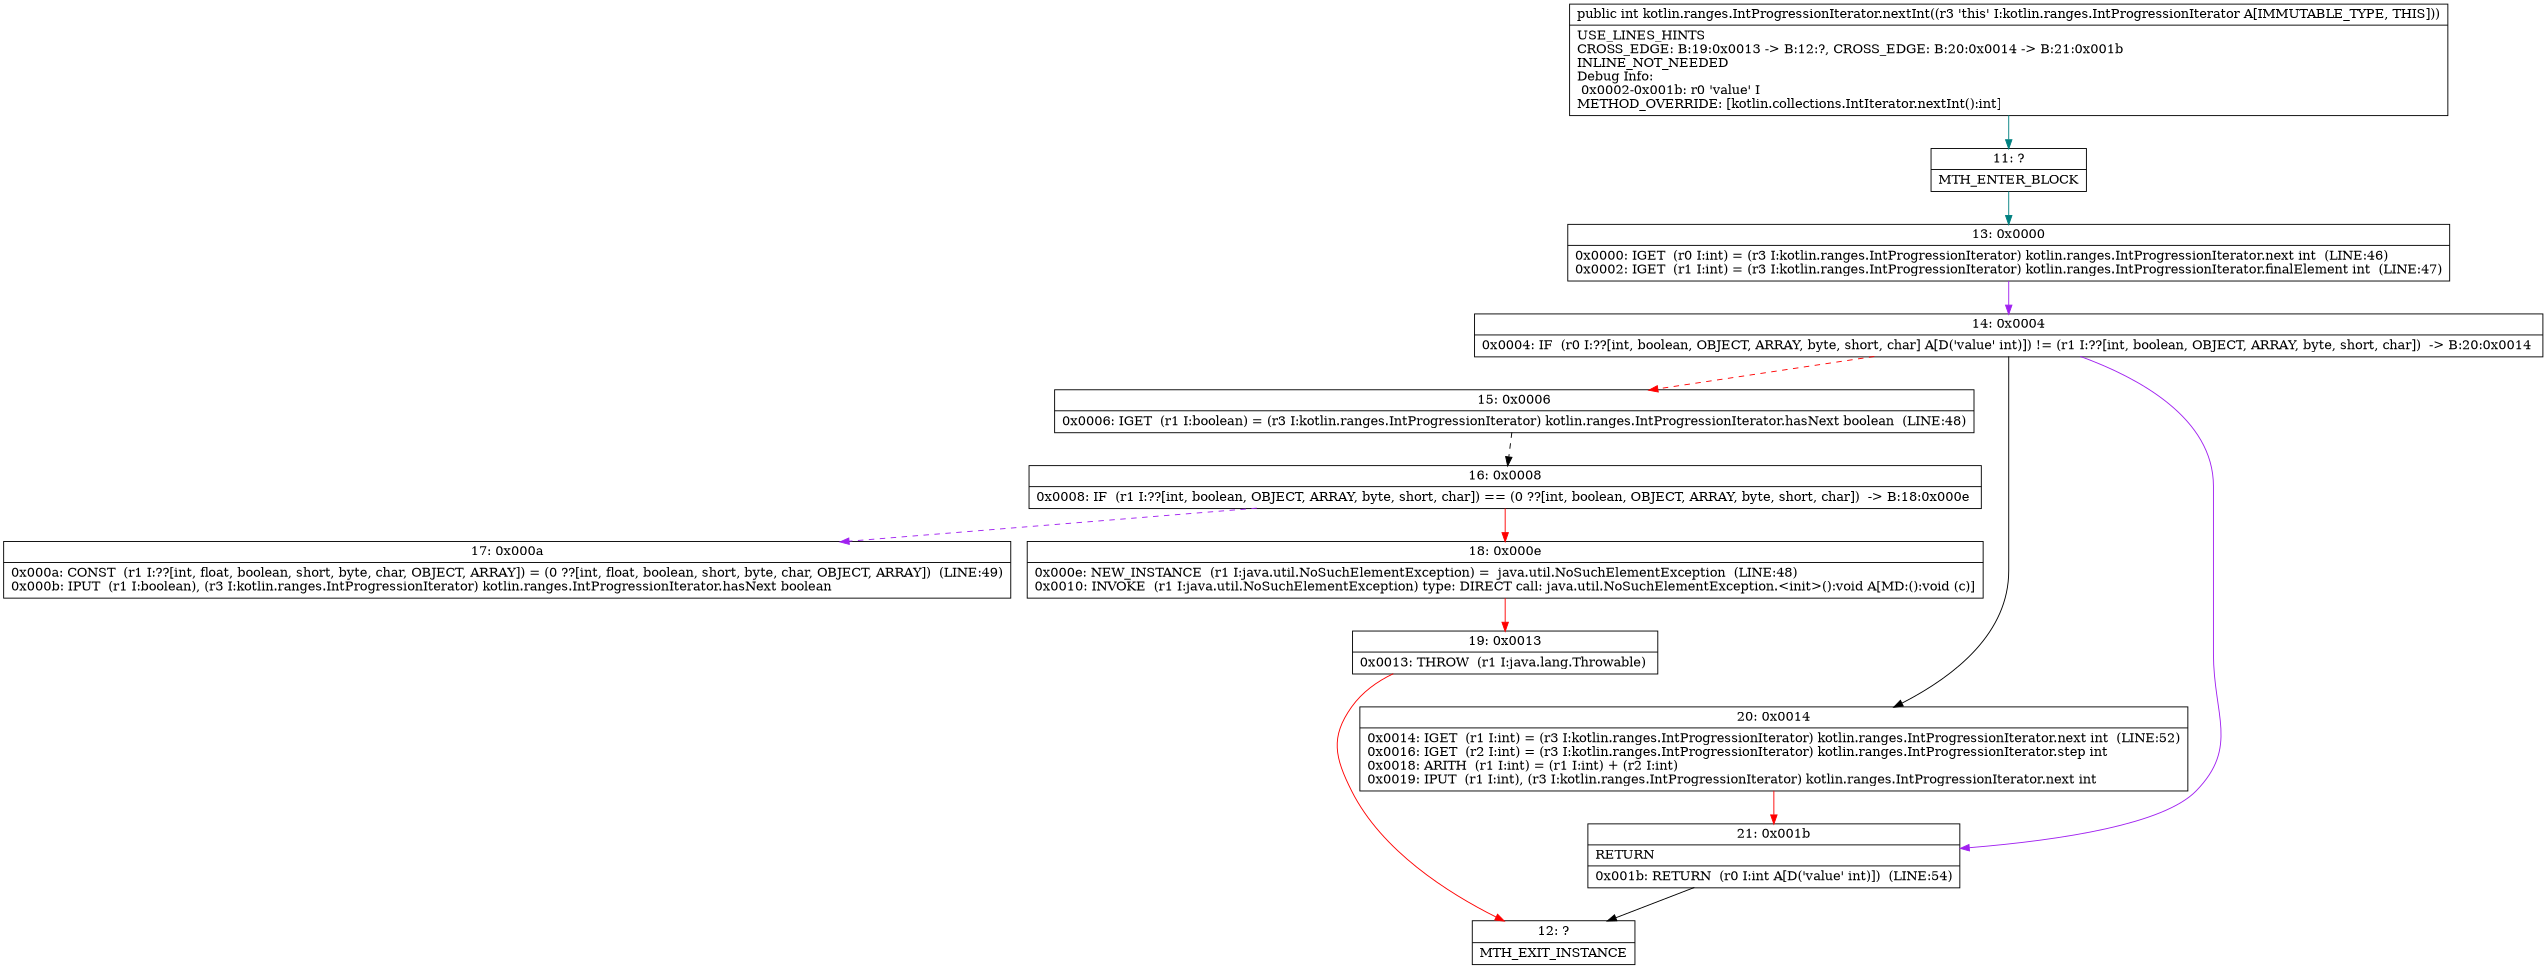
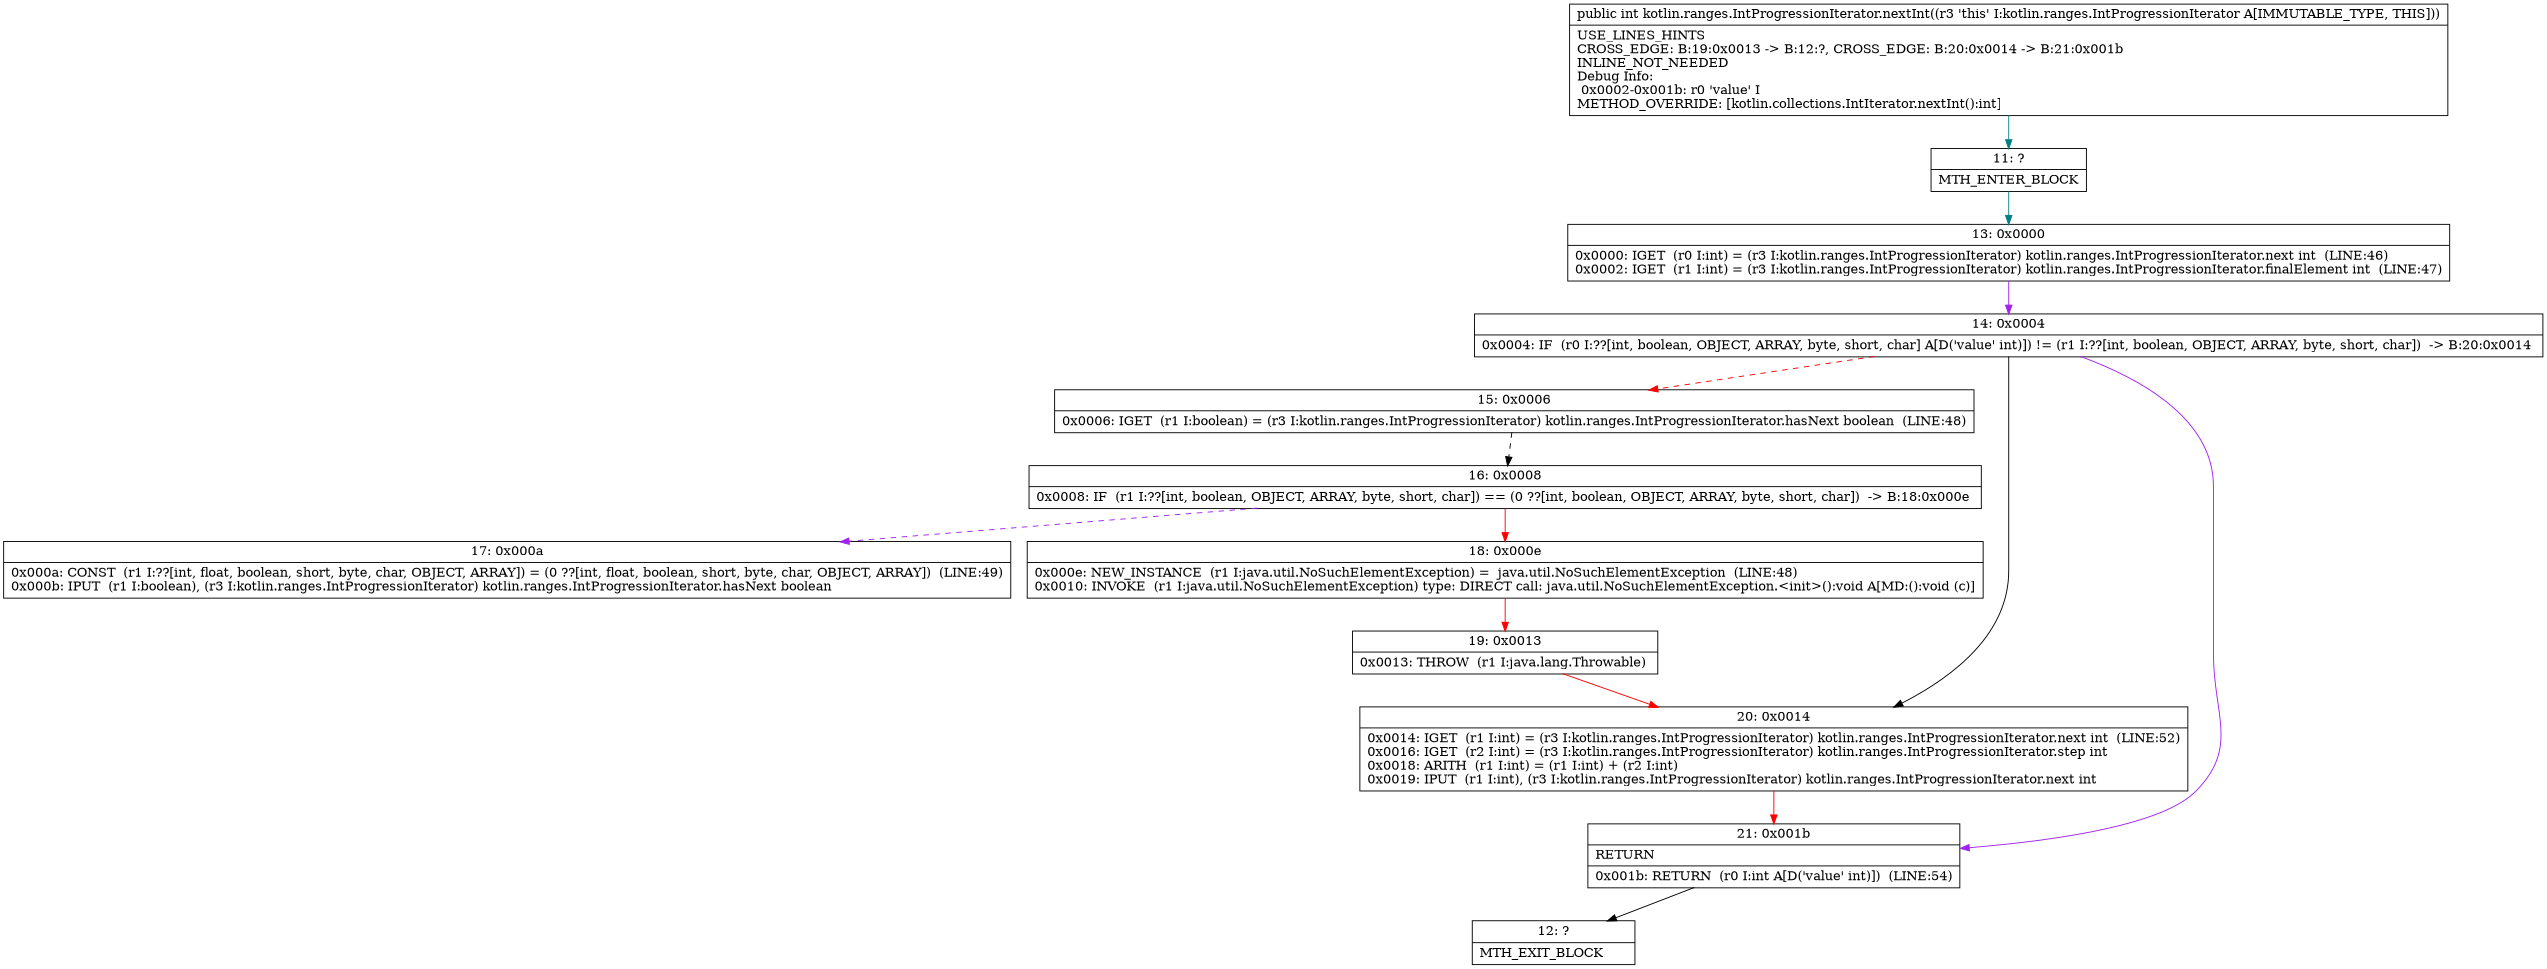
(1365, 813) -> (1606, 689)
(1554, 953) -> (1542, 953)
